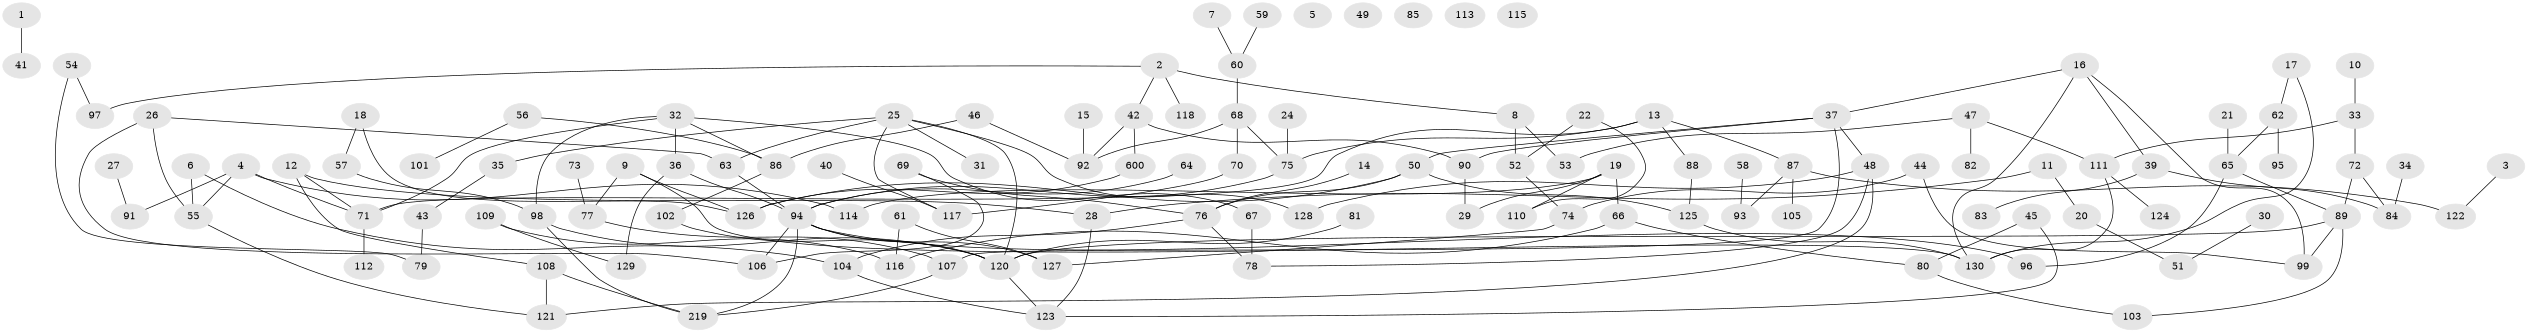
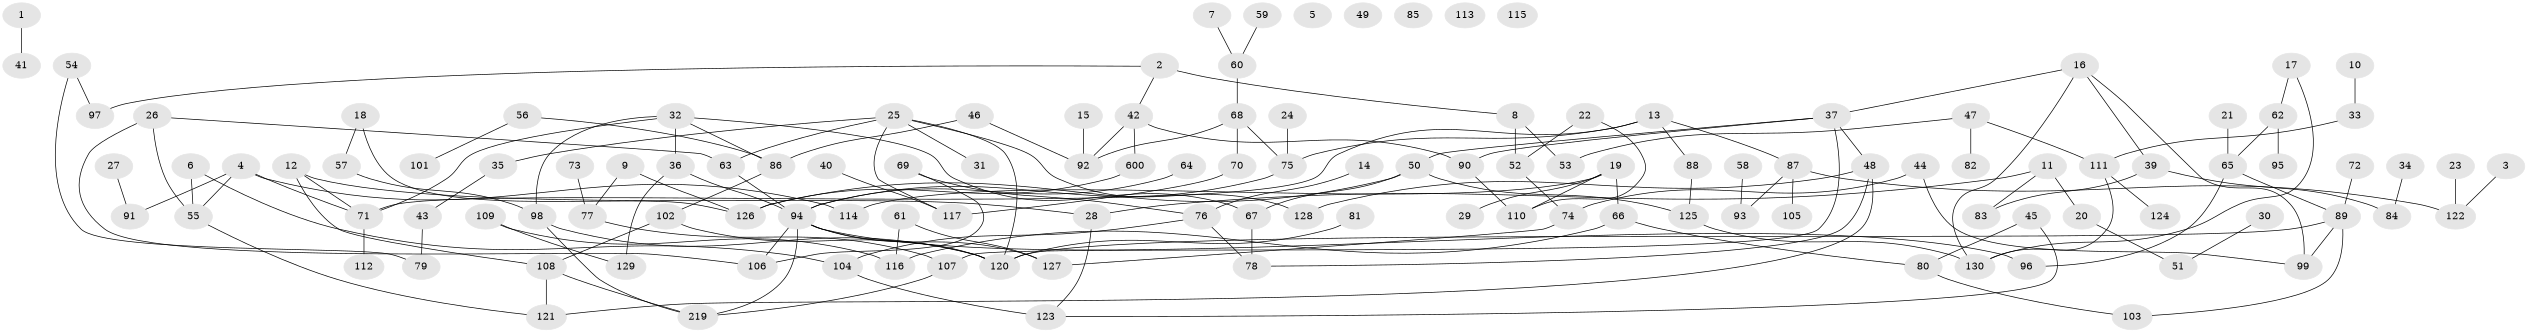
(1186, 116) -> none
(2355, 141) -> none
none -> (2456, 166)
none -> (2021, 187)
(1308, 191) -> (1333, 191)
(1465, 191) -> (1491, 191)
(2374, 191) -> none
none -> (621, 236)
(1291, 250) -> none
(1023, 292) -> none
